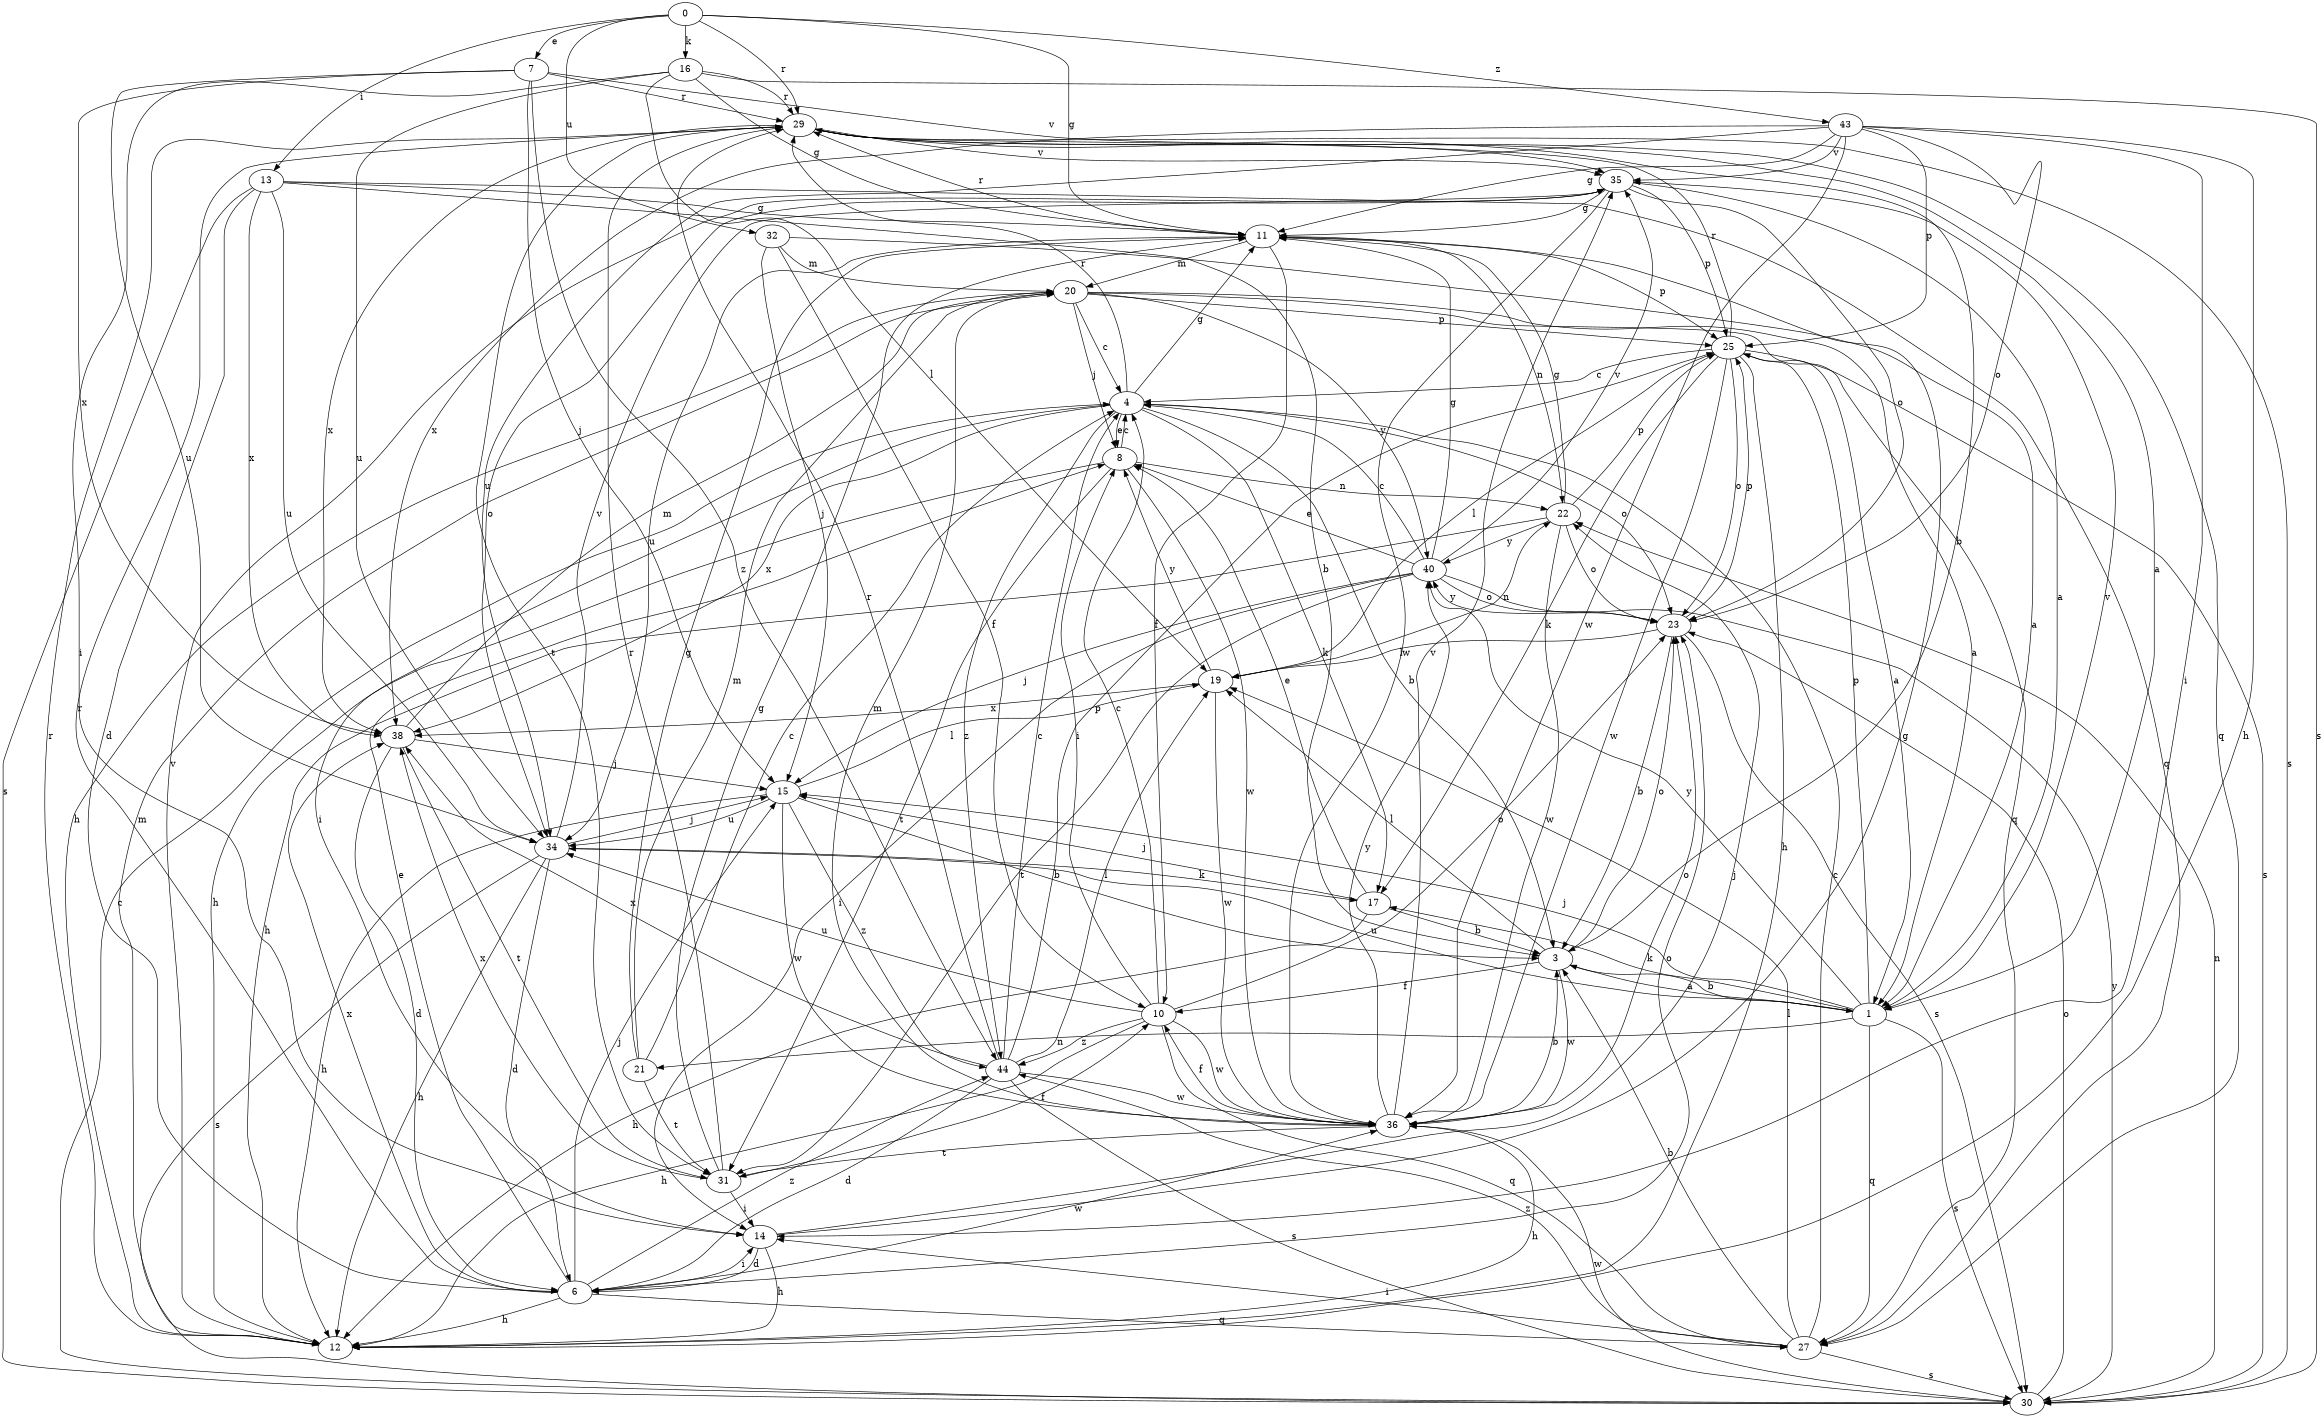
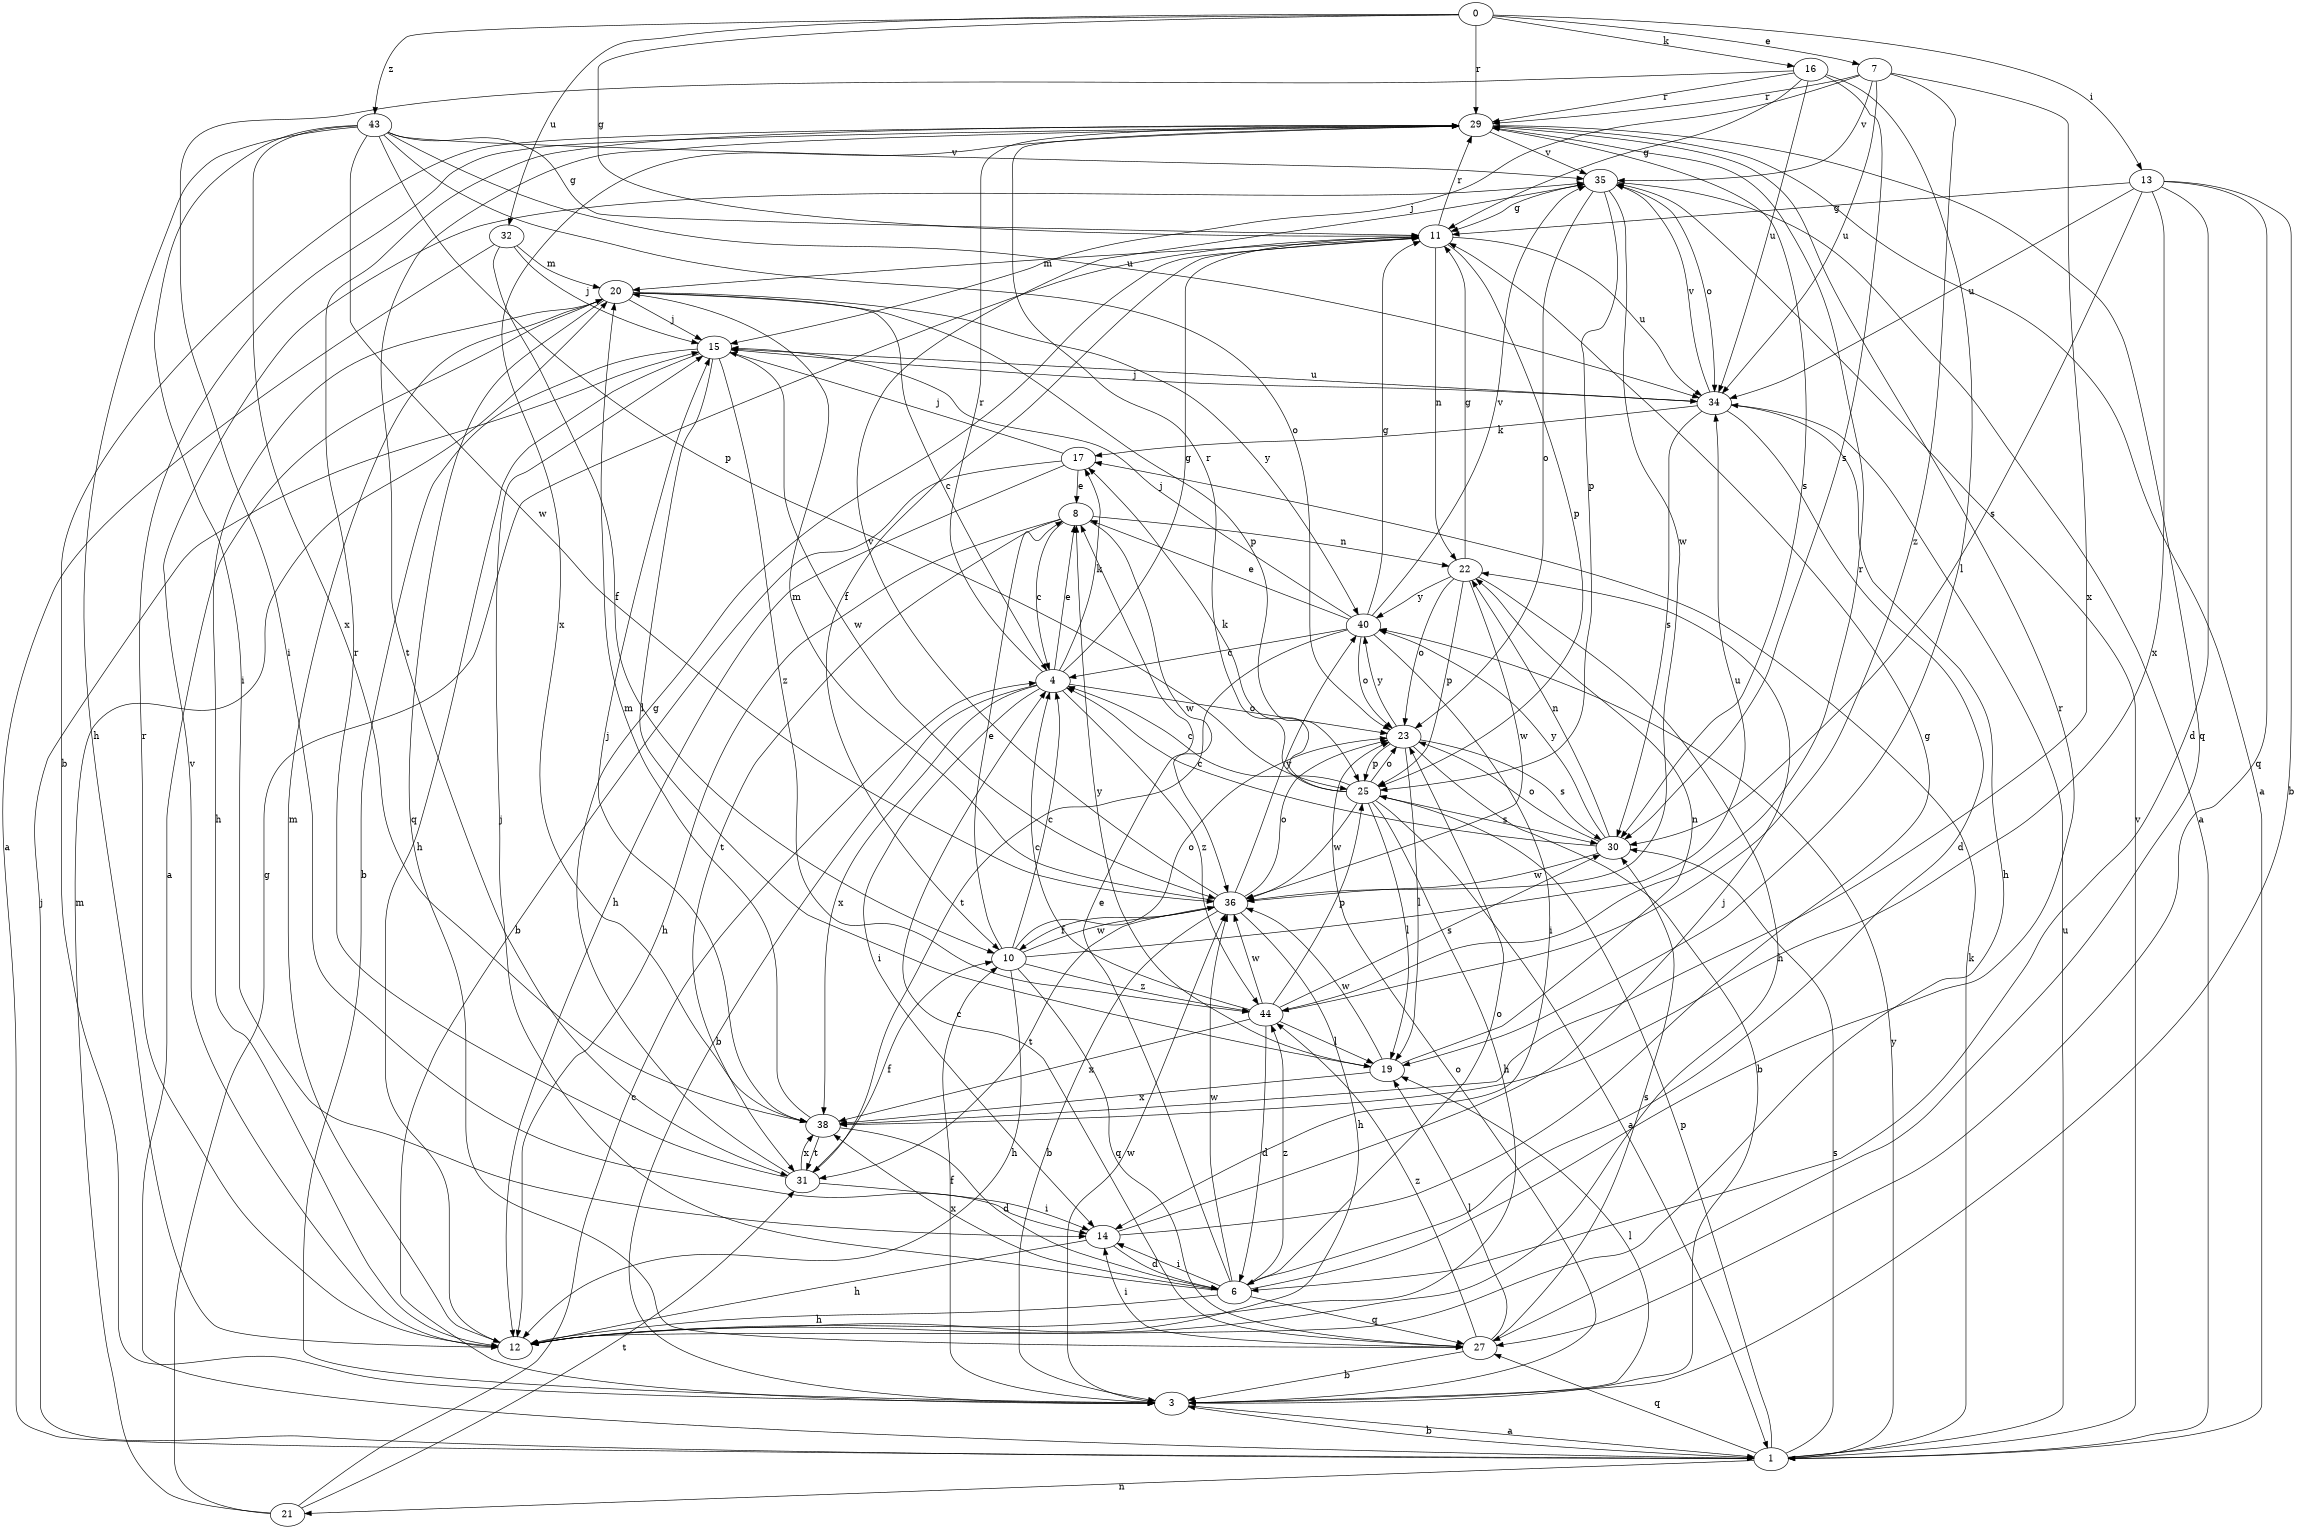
(1092, 373) -> (662, 318)
(1078, 737) -> (991, 737)
(2050, 787) -> (1524, 715)
